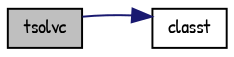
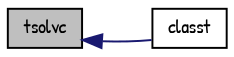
(107, 15) -> (127, 41)
